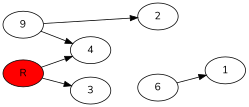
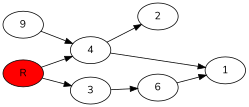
(87, 21) -> (121, 35)
none -> (154, 60)
none -> (121, 89)
